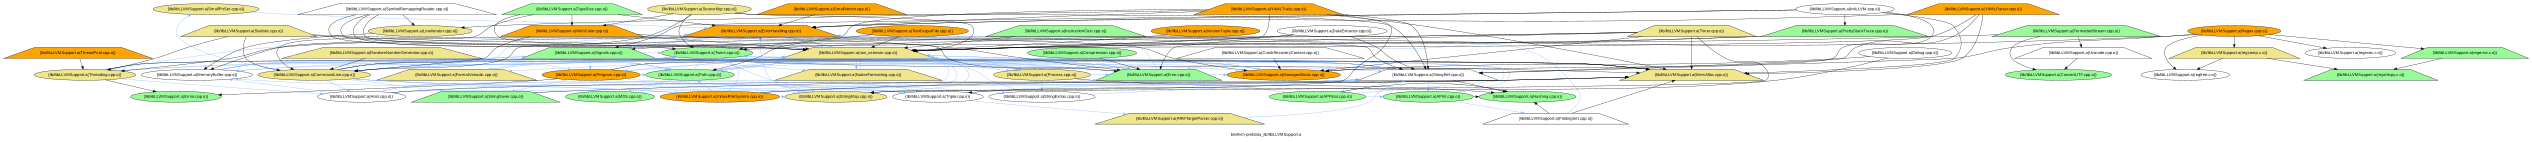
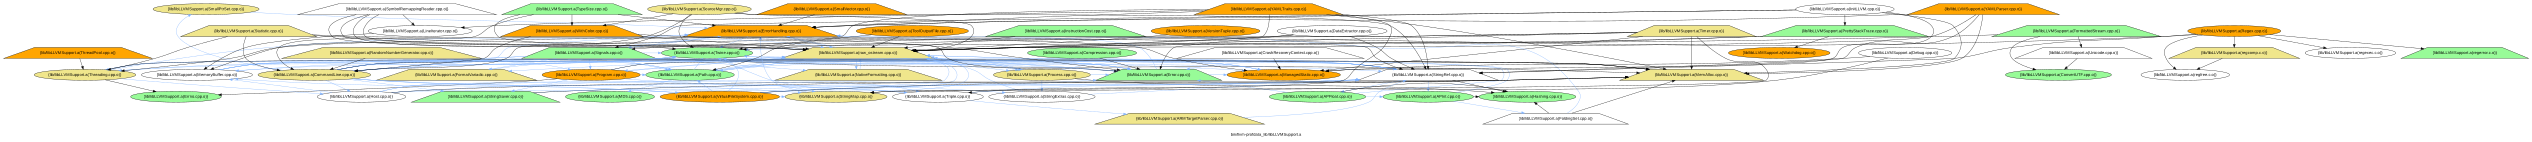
(420, 31) -> (420, 31)
none -> (1779, 53)
(322, 62) -> (324, 62)
(2371, 75) -> none
